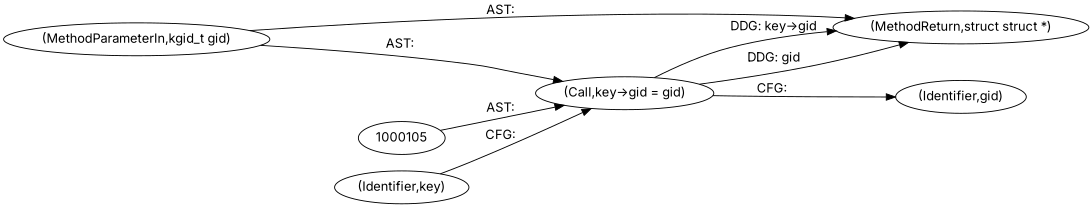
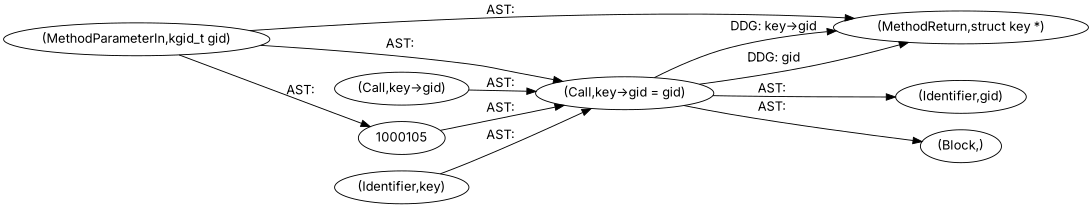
(961, 27) -> (961, 27)
none -> (270, 89)
none -> (402, 89)
(774, 89) -> (774, 89)
(502, 136) -> (502, 136)
none -> (961, 146)
